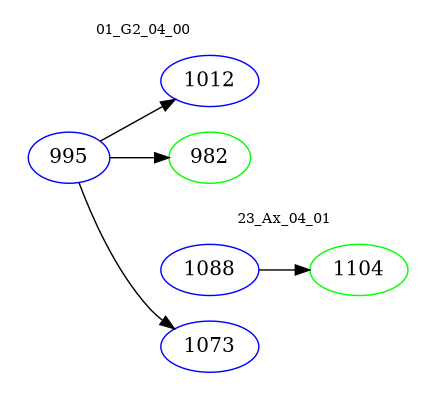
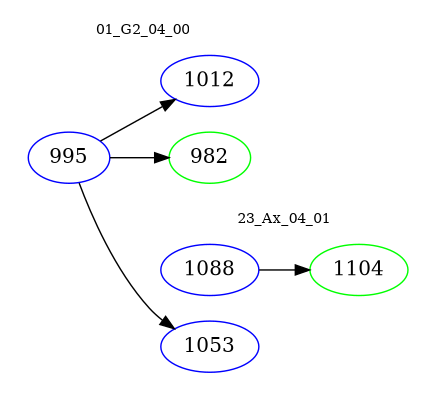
(210, 347) -> (210, 347)
